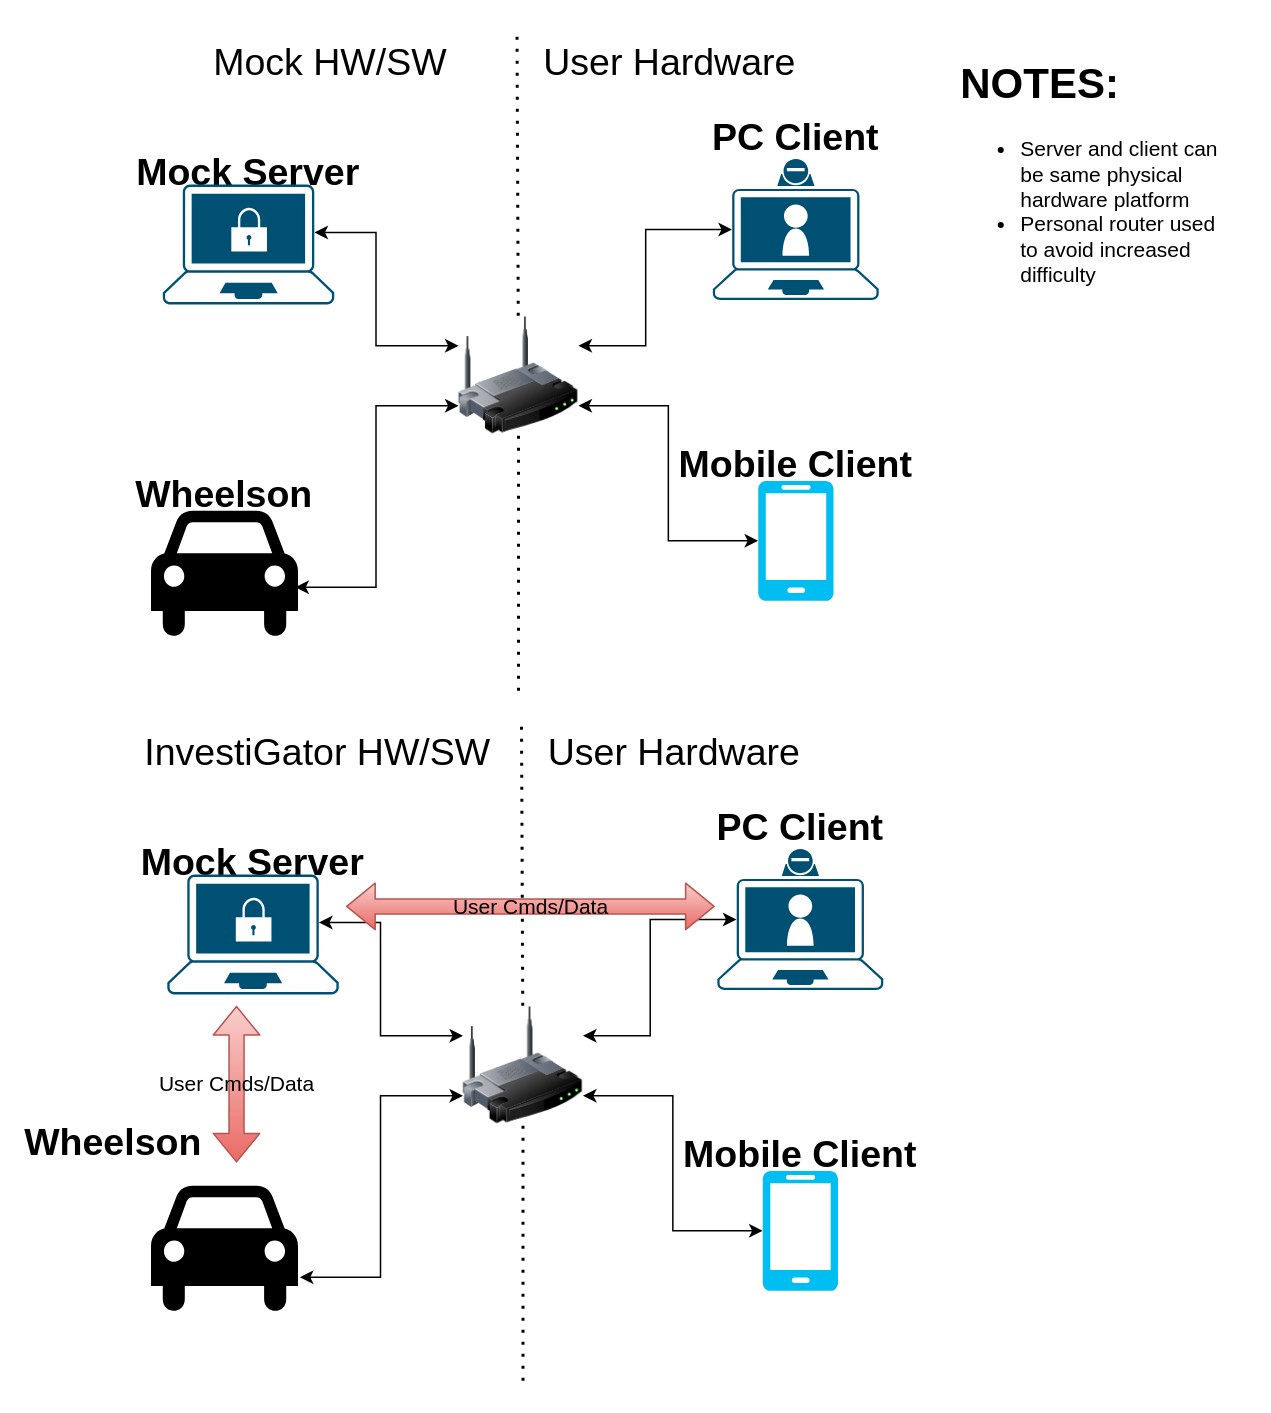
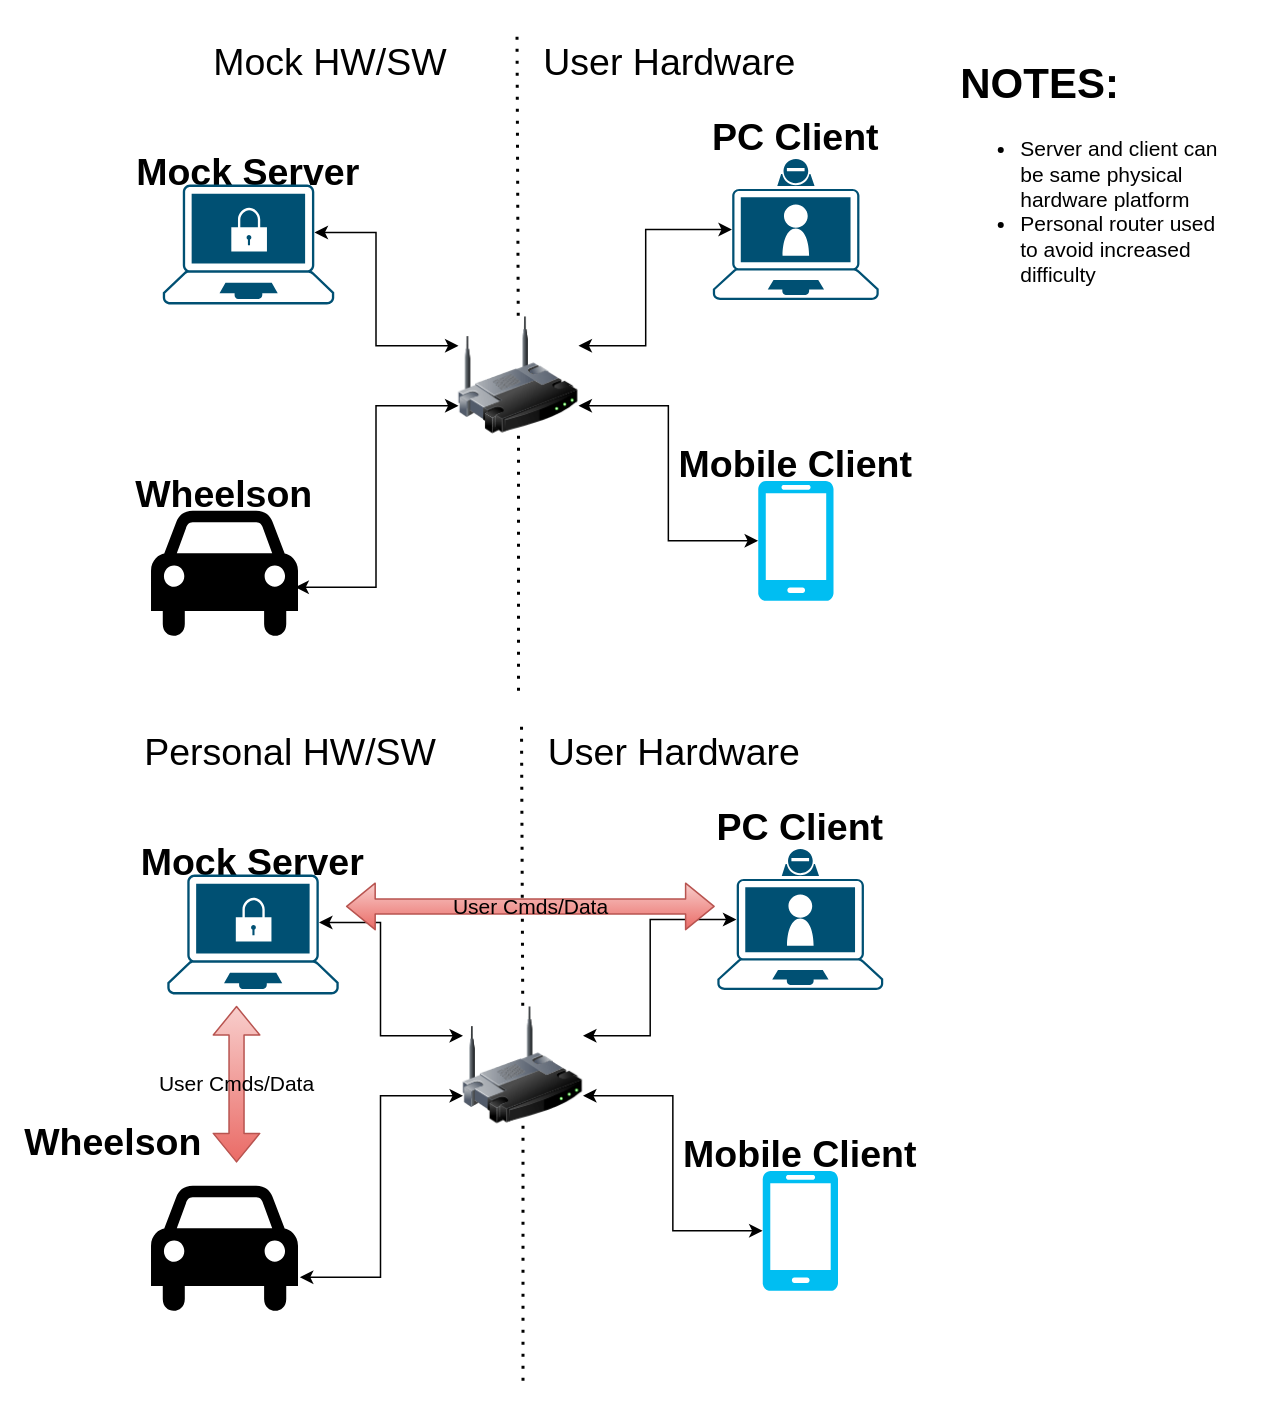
(324, 751) -> (282, 751)
